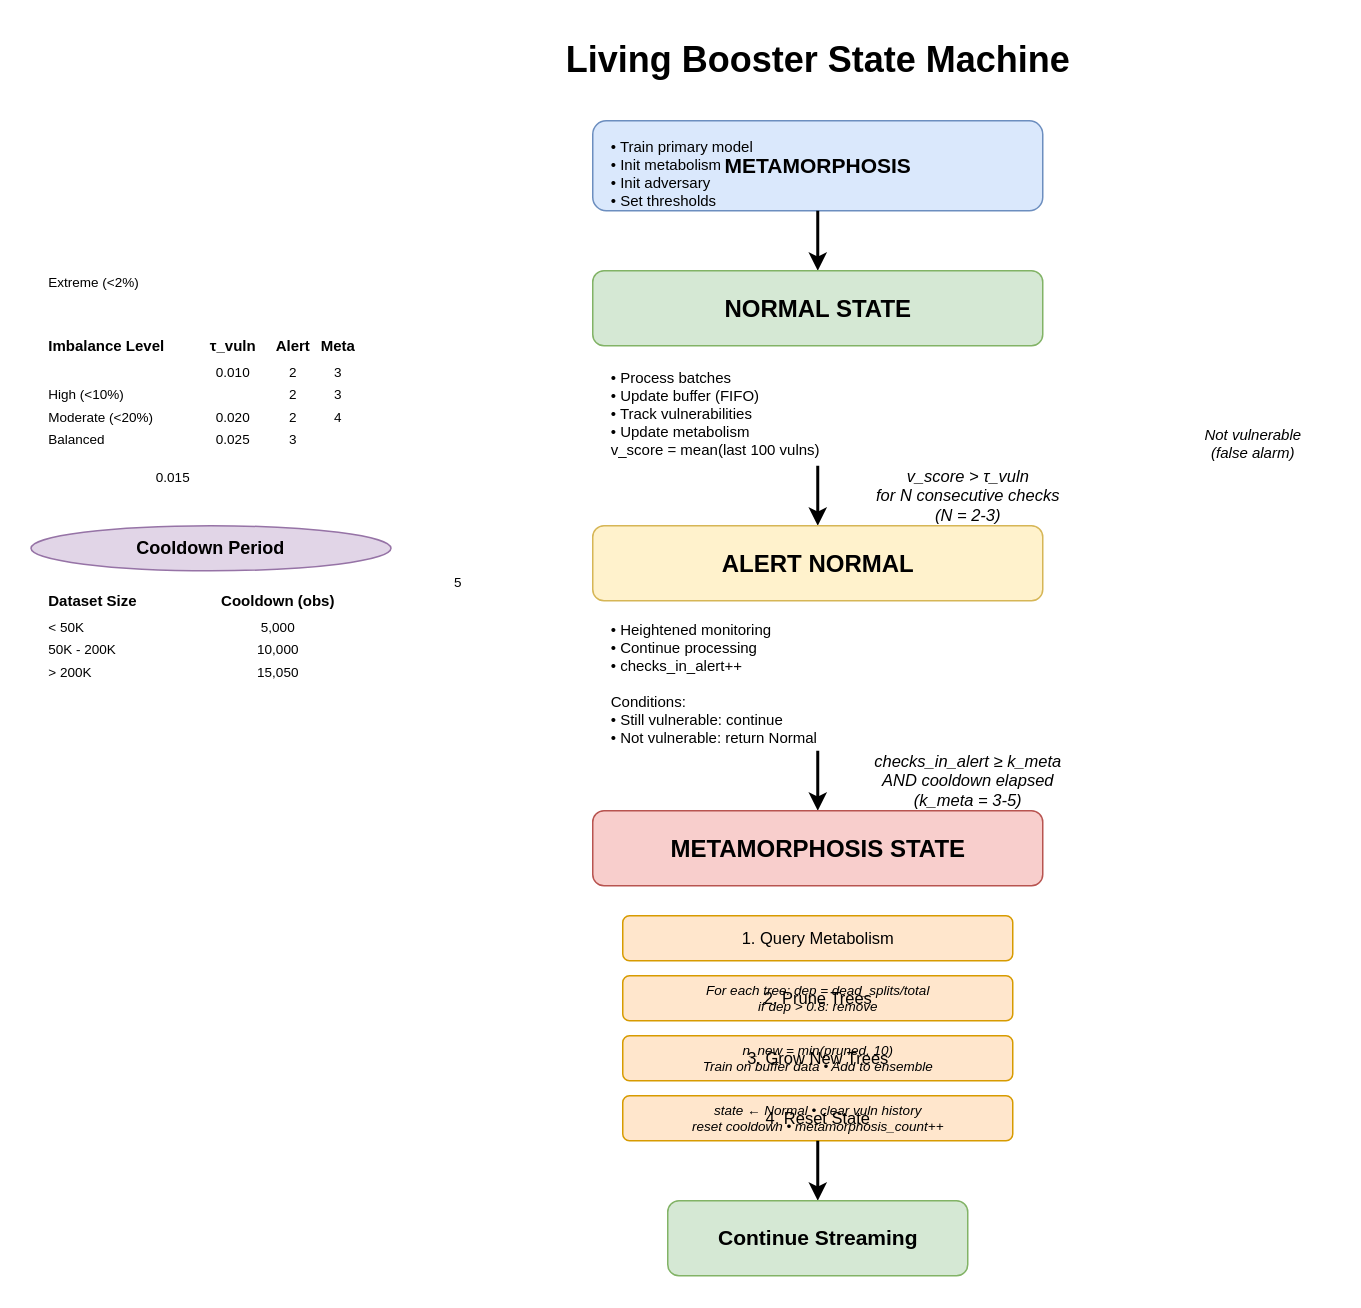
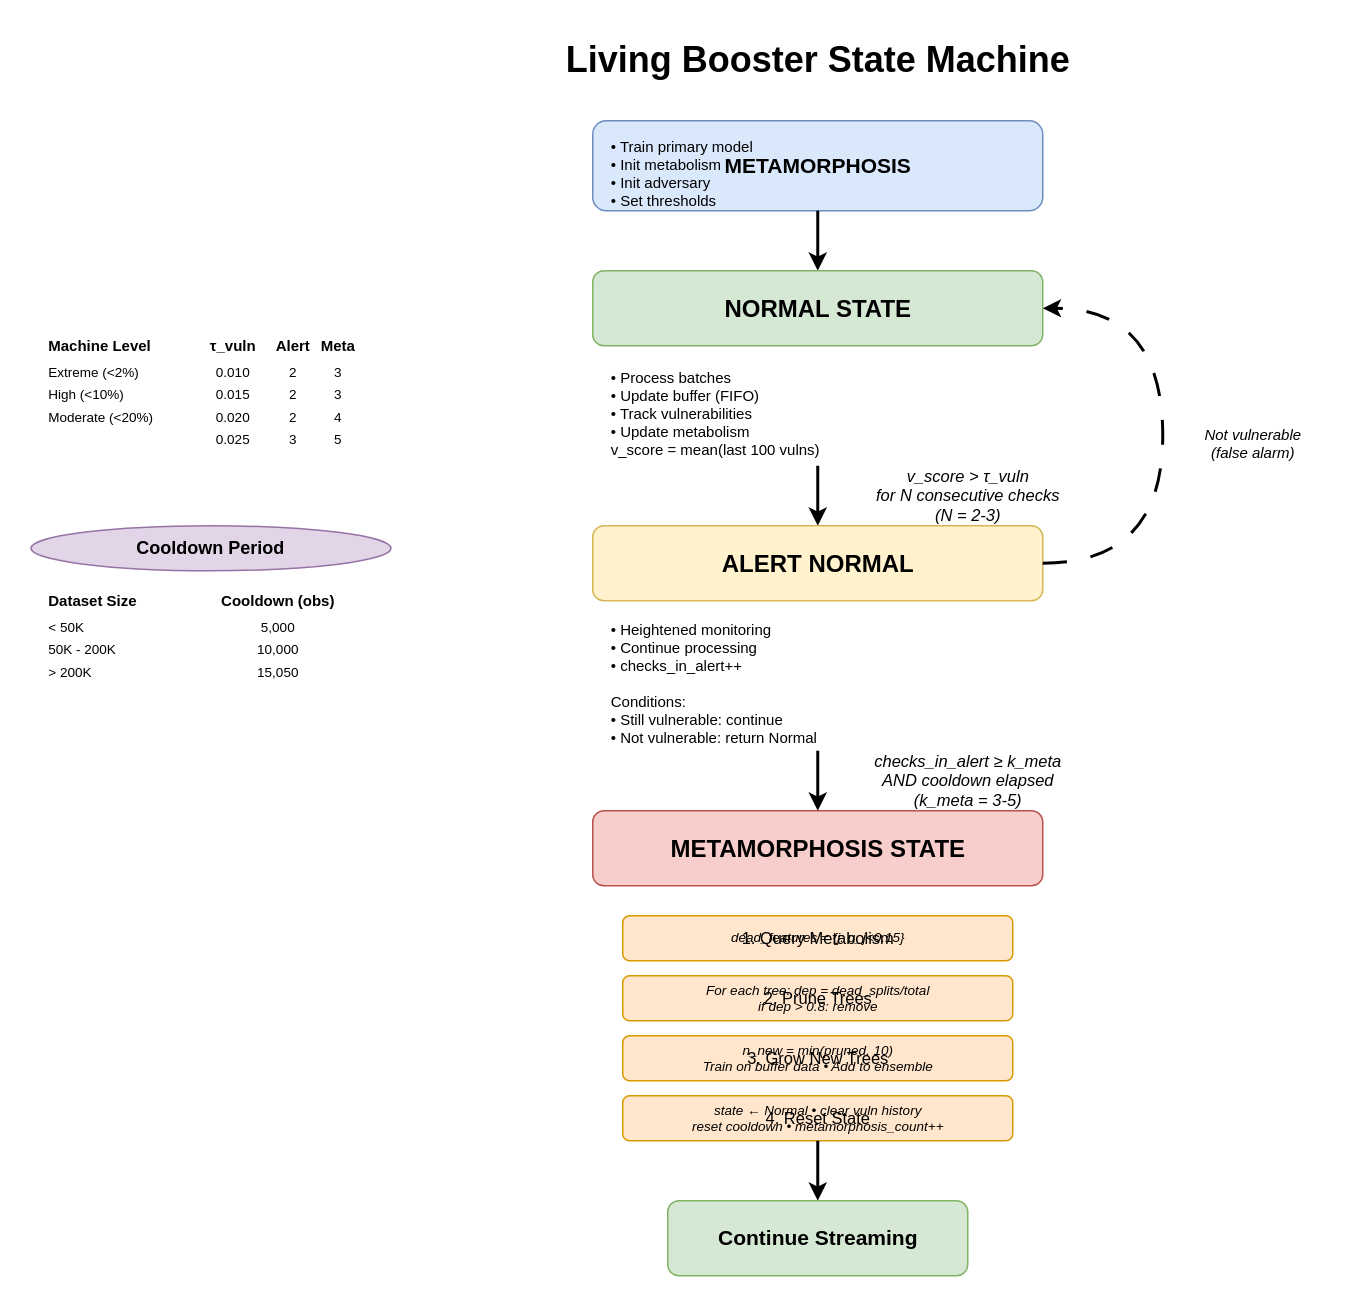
(121, 282) -> (121, 372)
(106, 346) -> (98, 346)
(121, 440) -> none
(173, 477) -> (233, 395)
none -> (1101, 553)
(458, 582) -> (338, 440)
none -> (818, 938)
